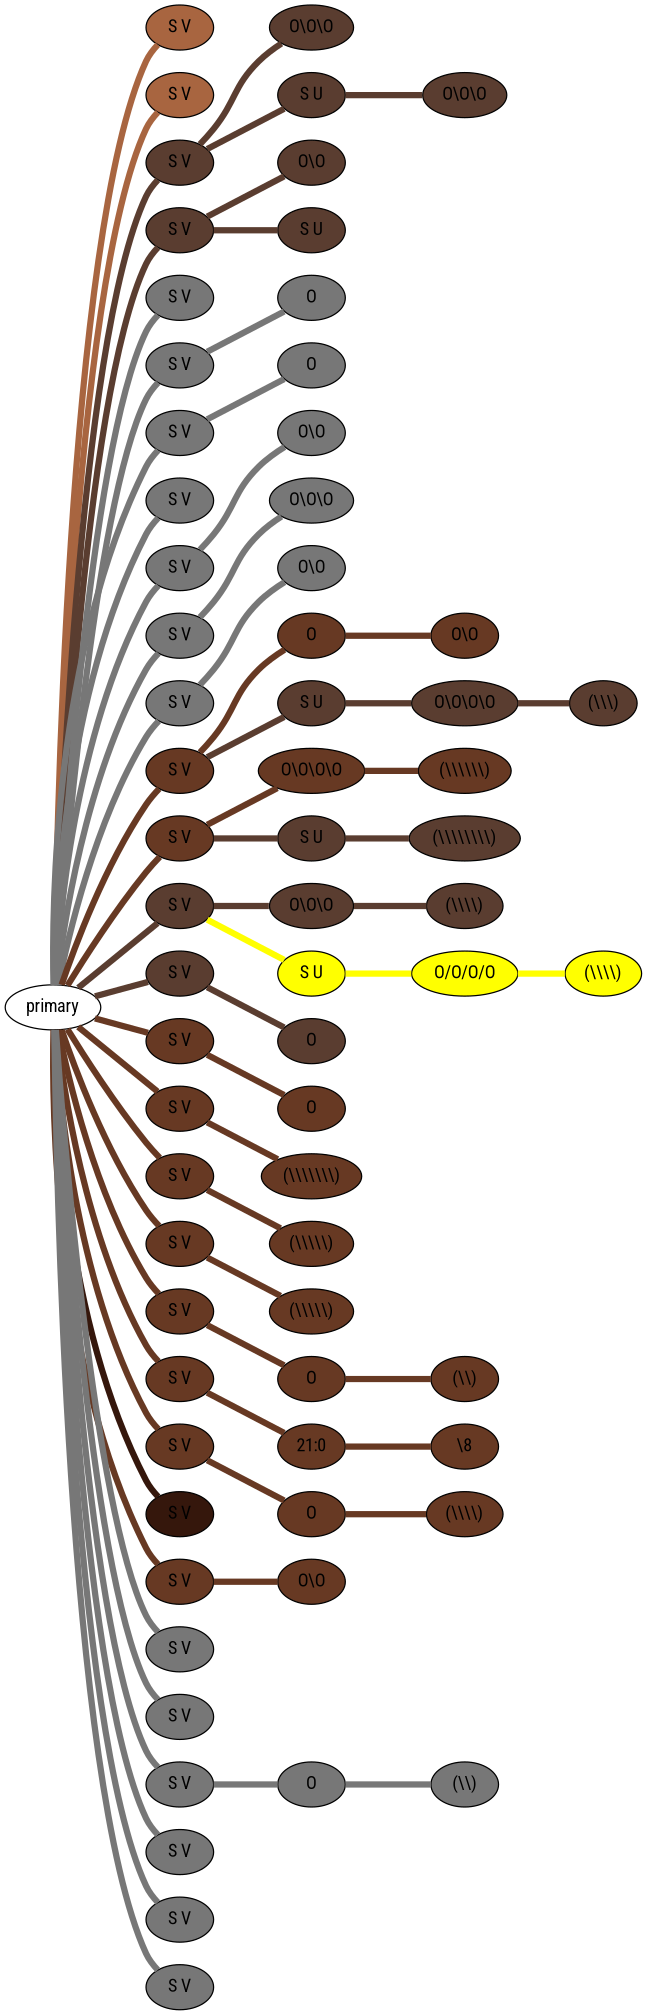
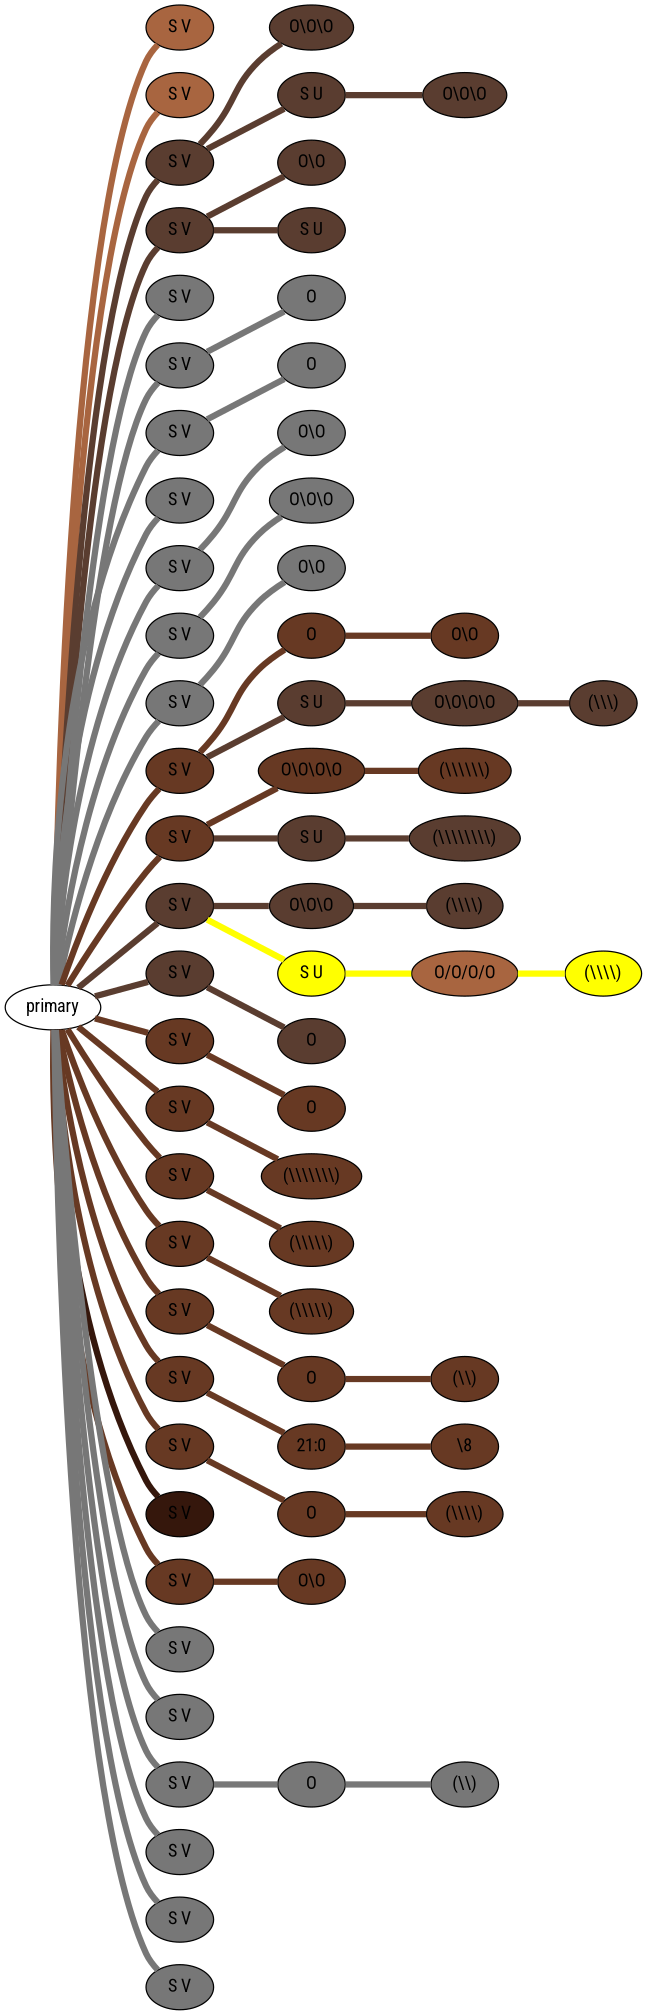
(465, 974) -> (465, 974)
